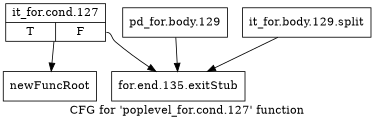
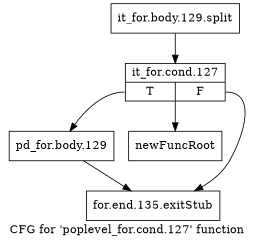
(246, 53) -> (175, 44)
none -> (96, 102)
